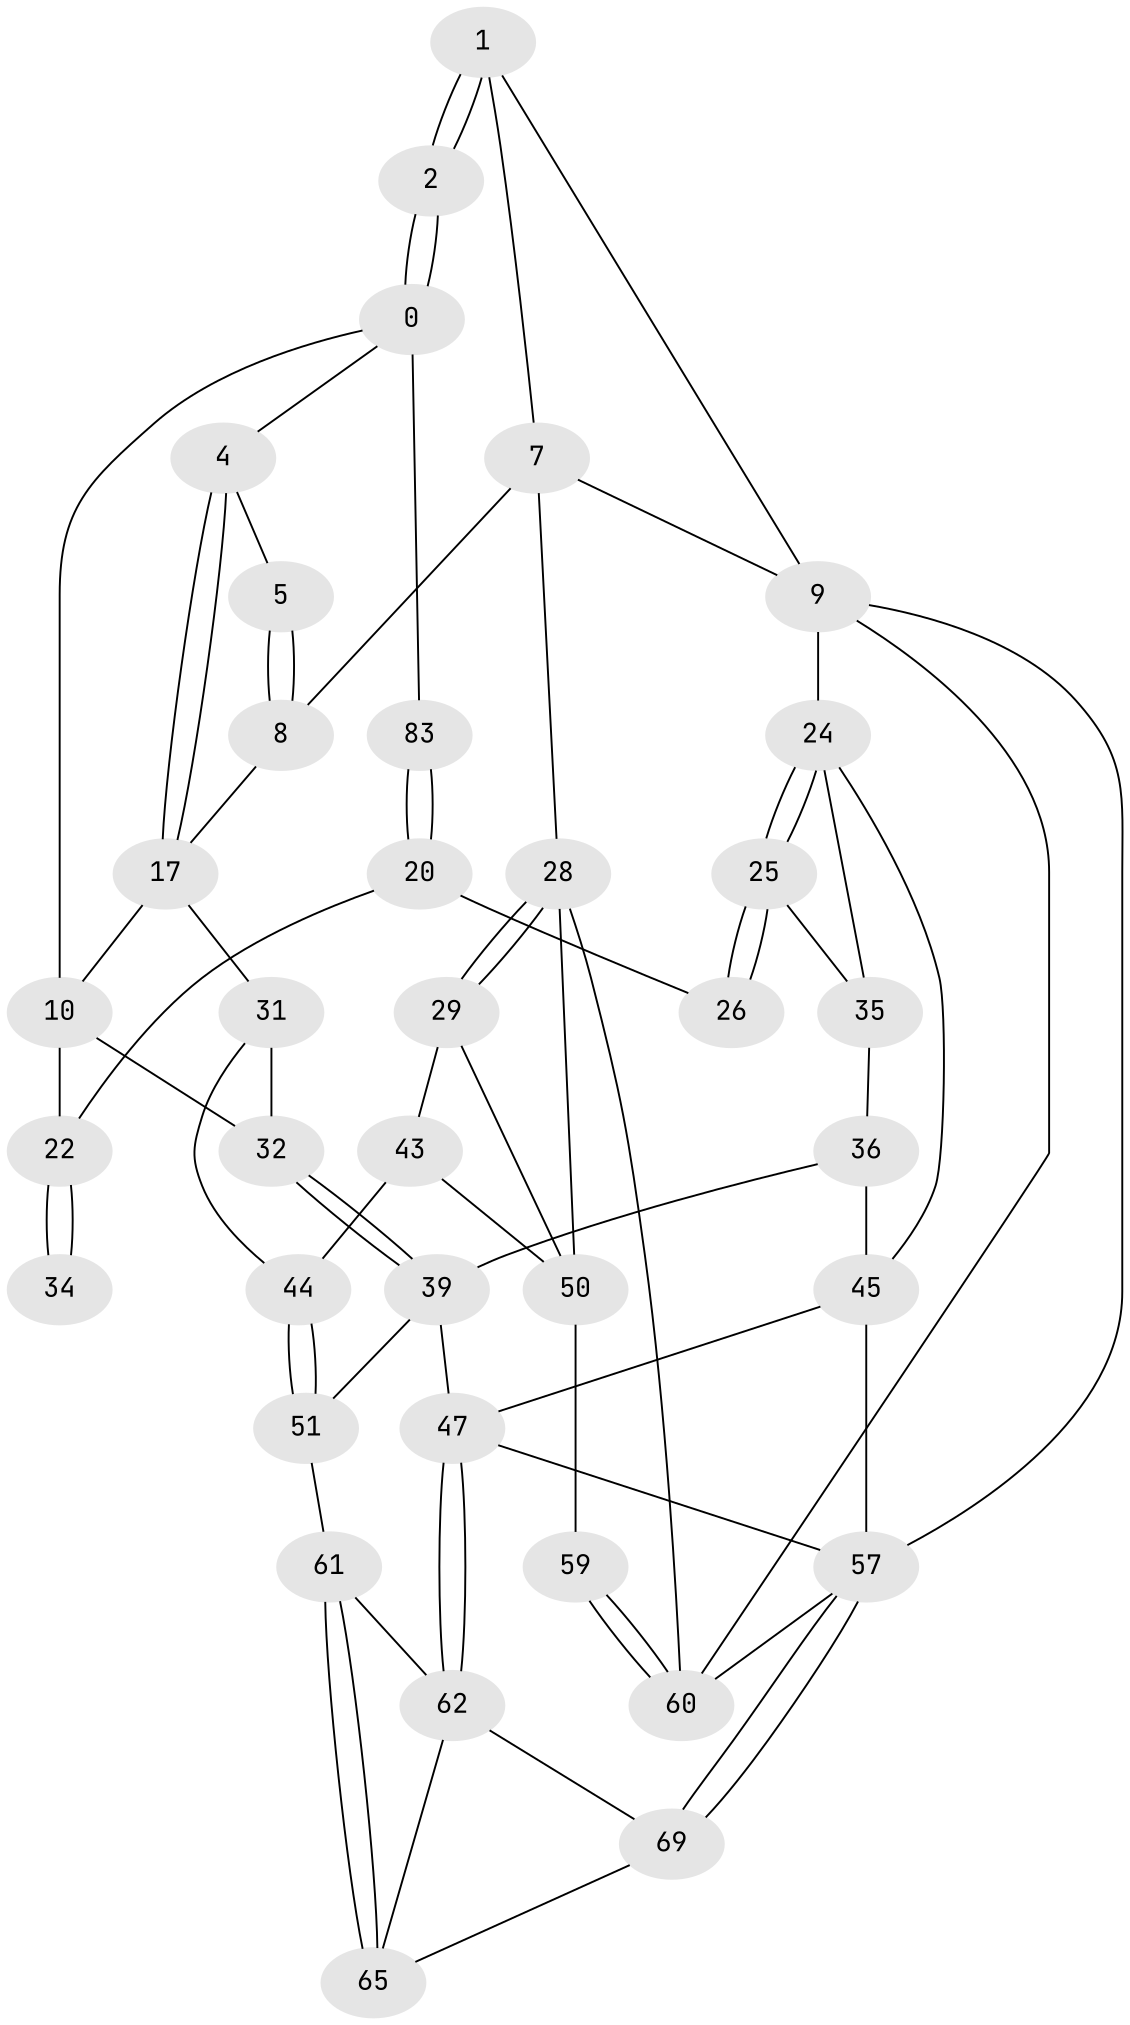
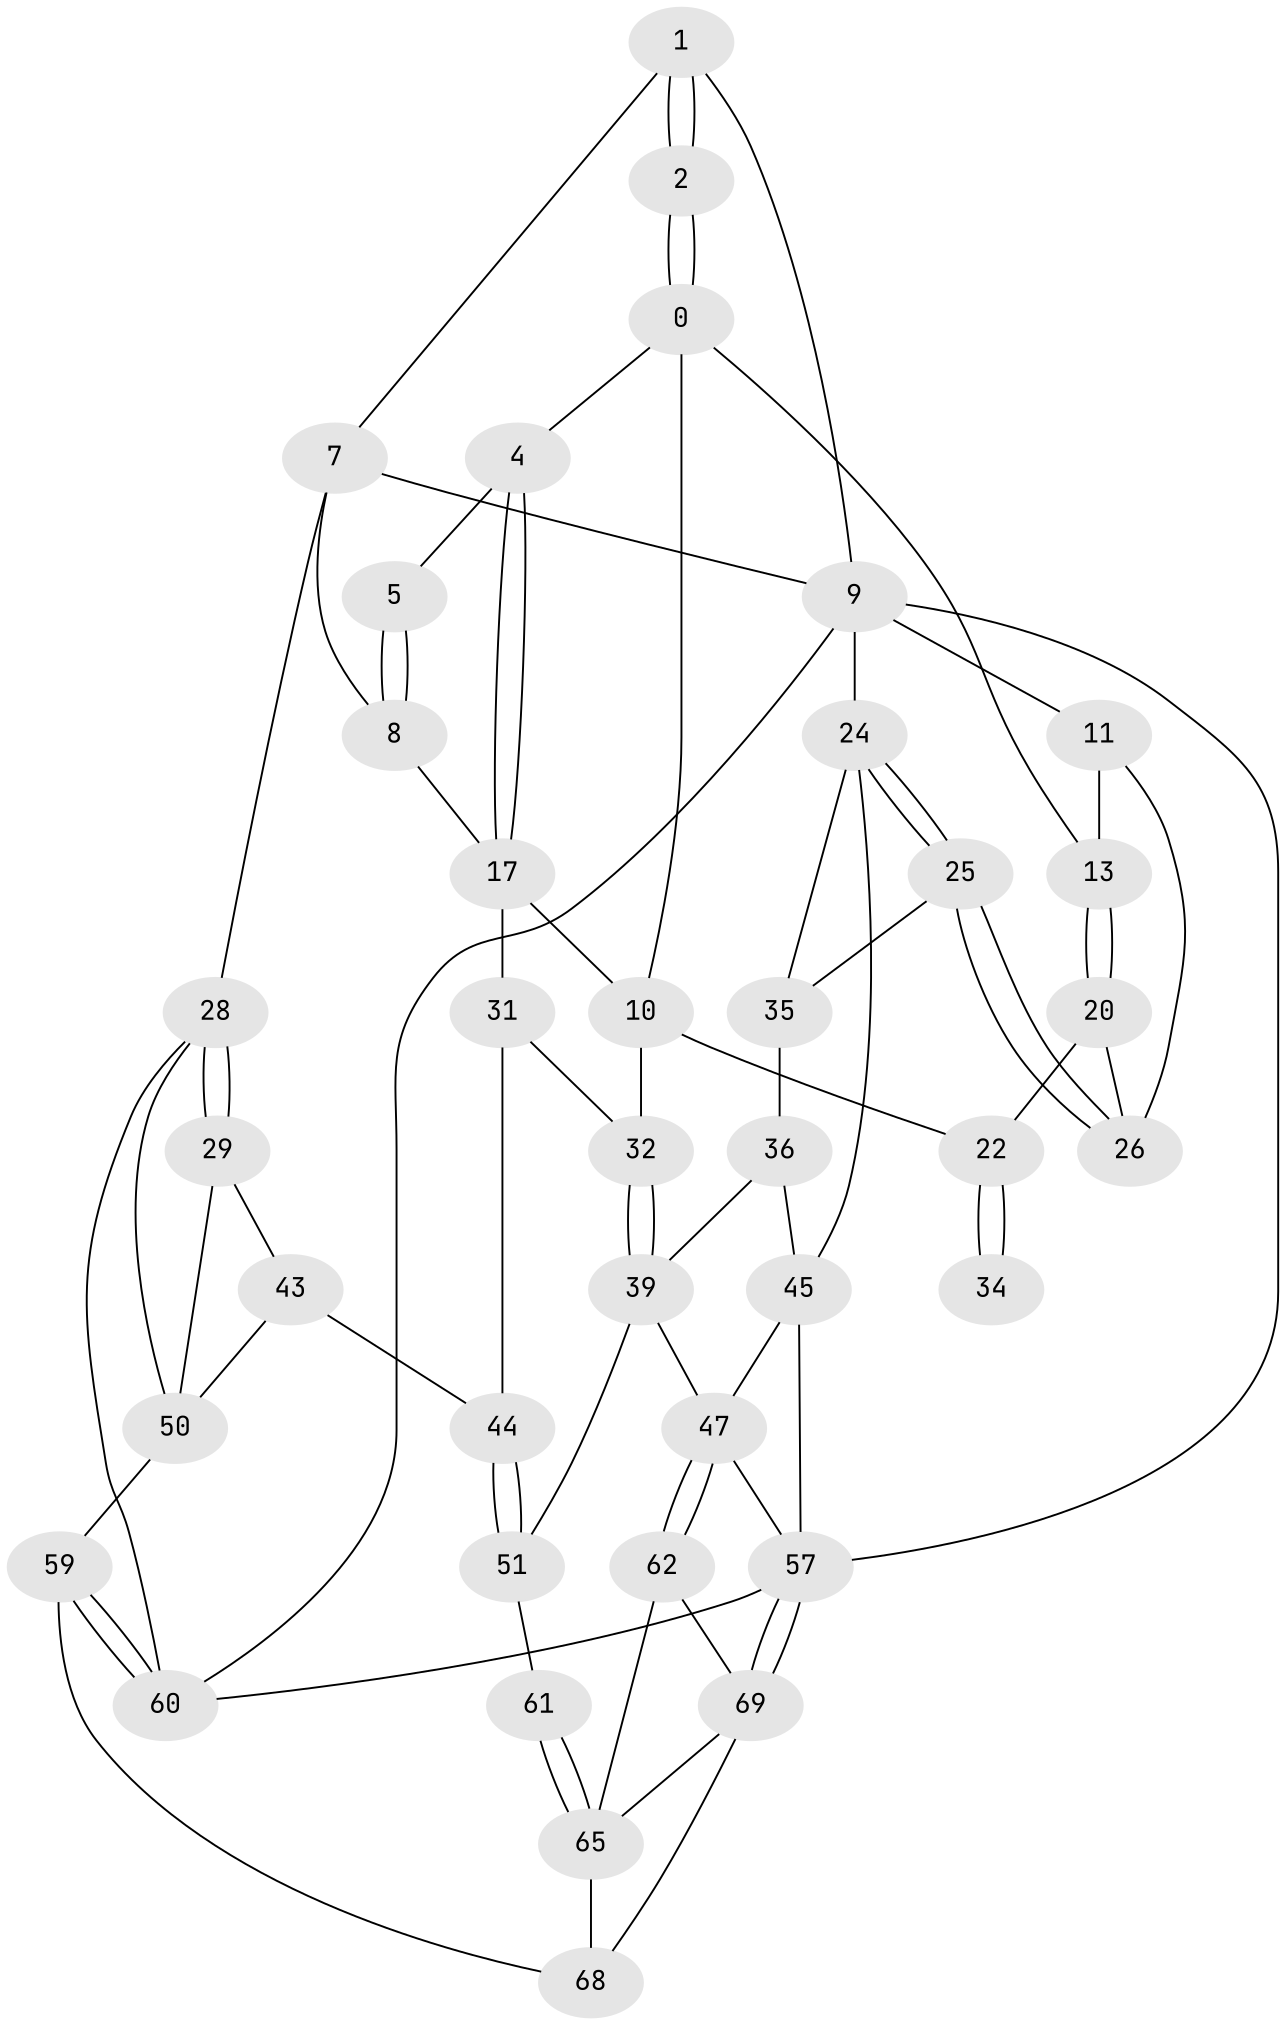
(420, 735) -> (1099, 874)
none -> (1099, 735)
(391, 1636) -> none
none -> (591, 1983)
